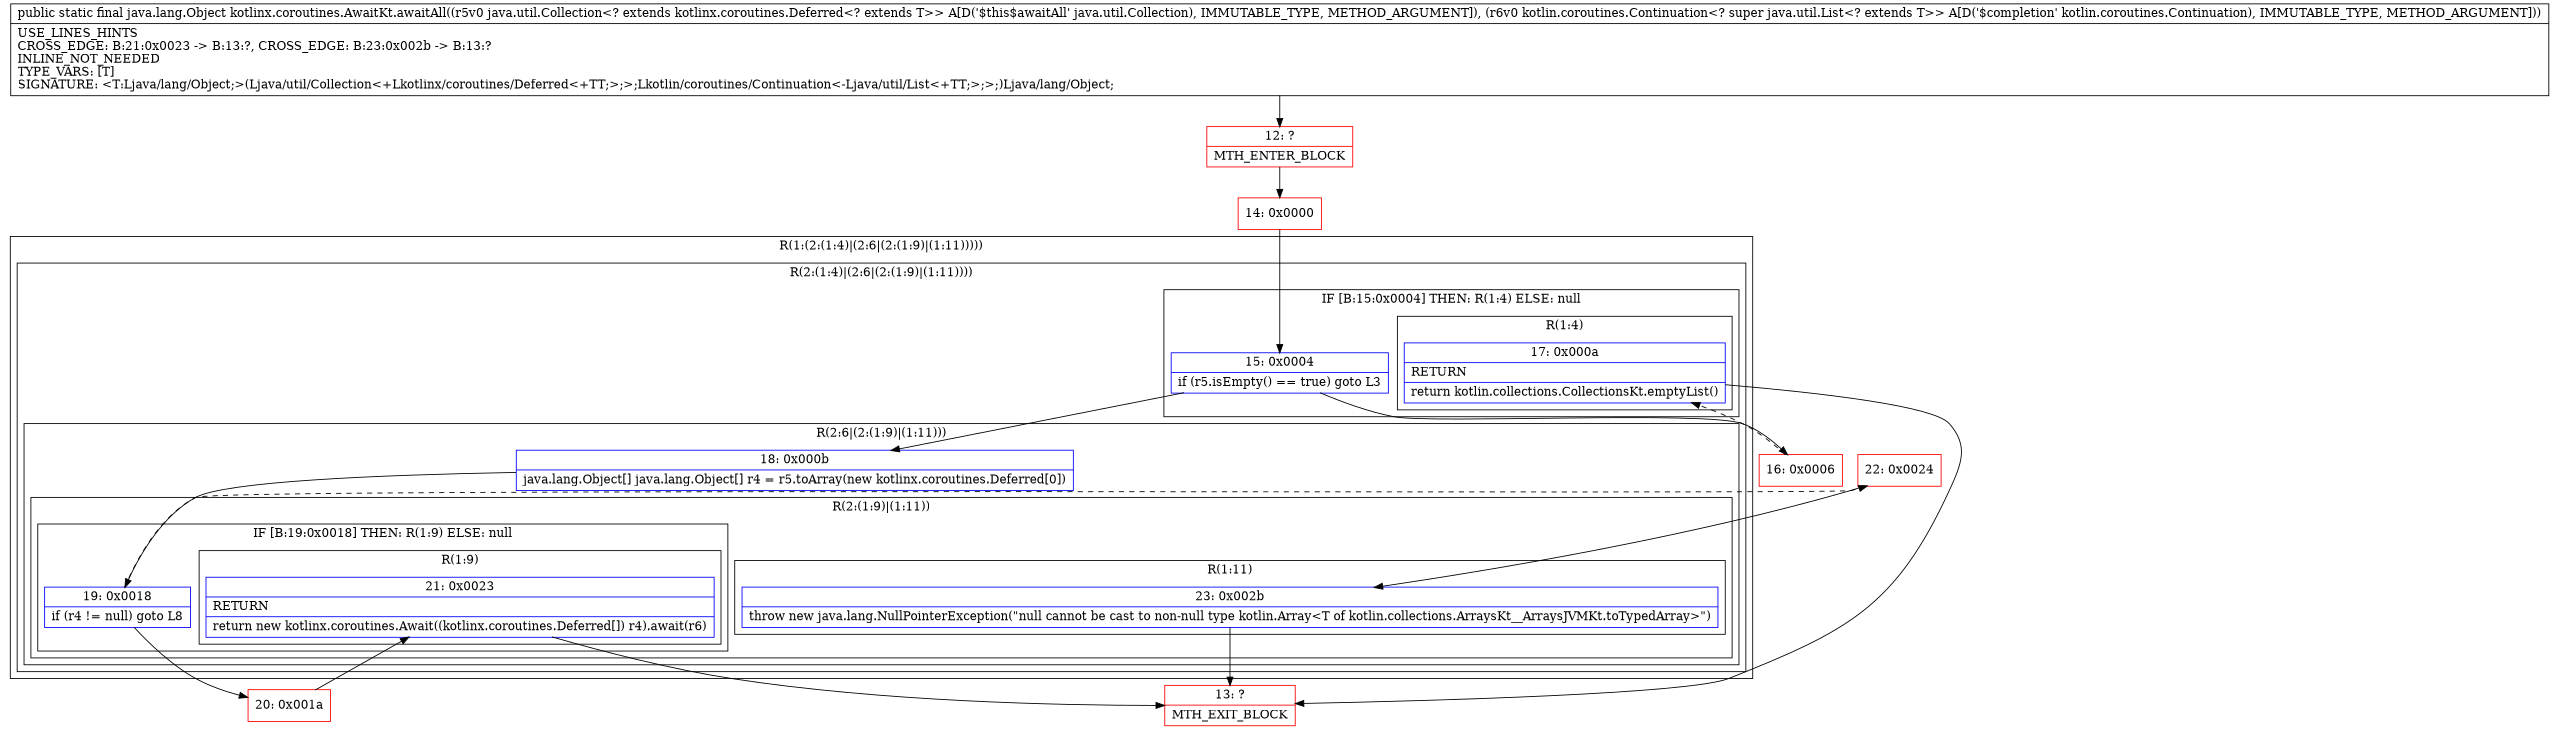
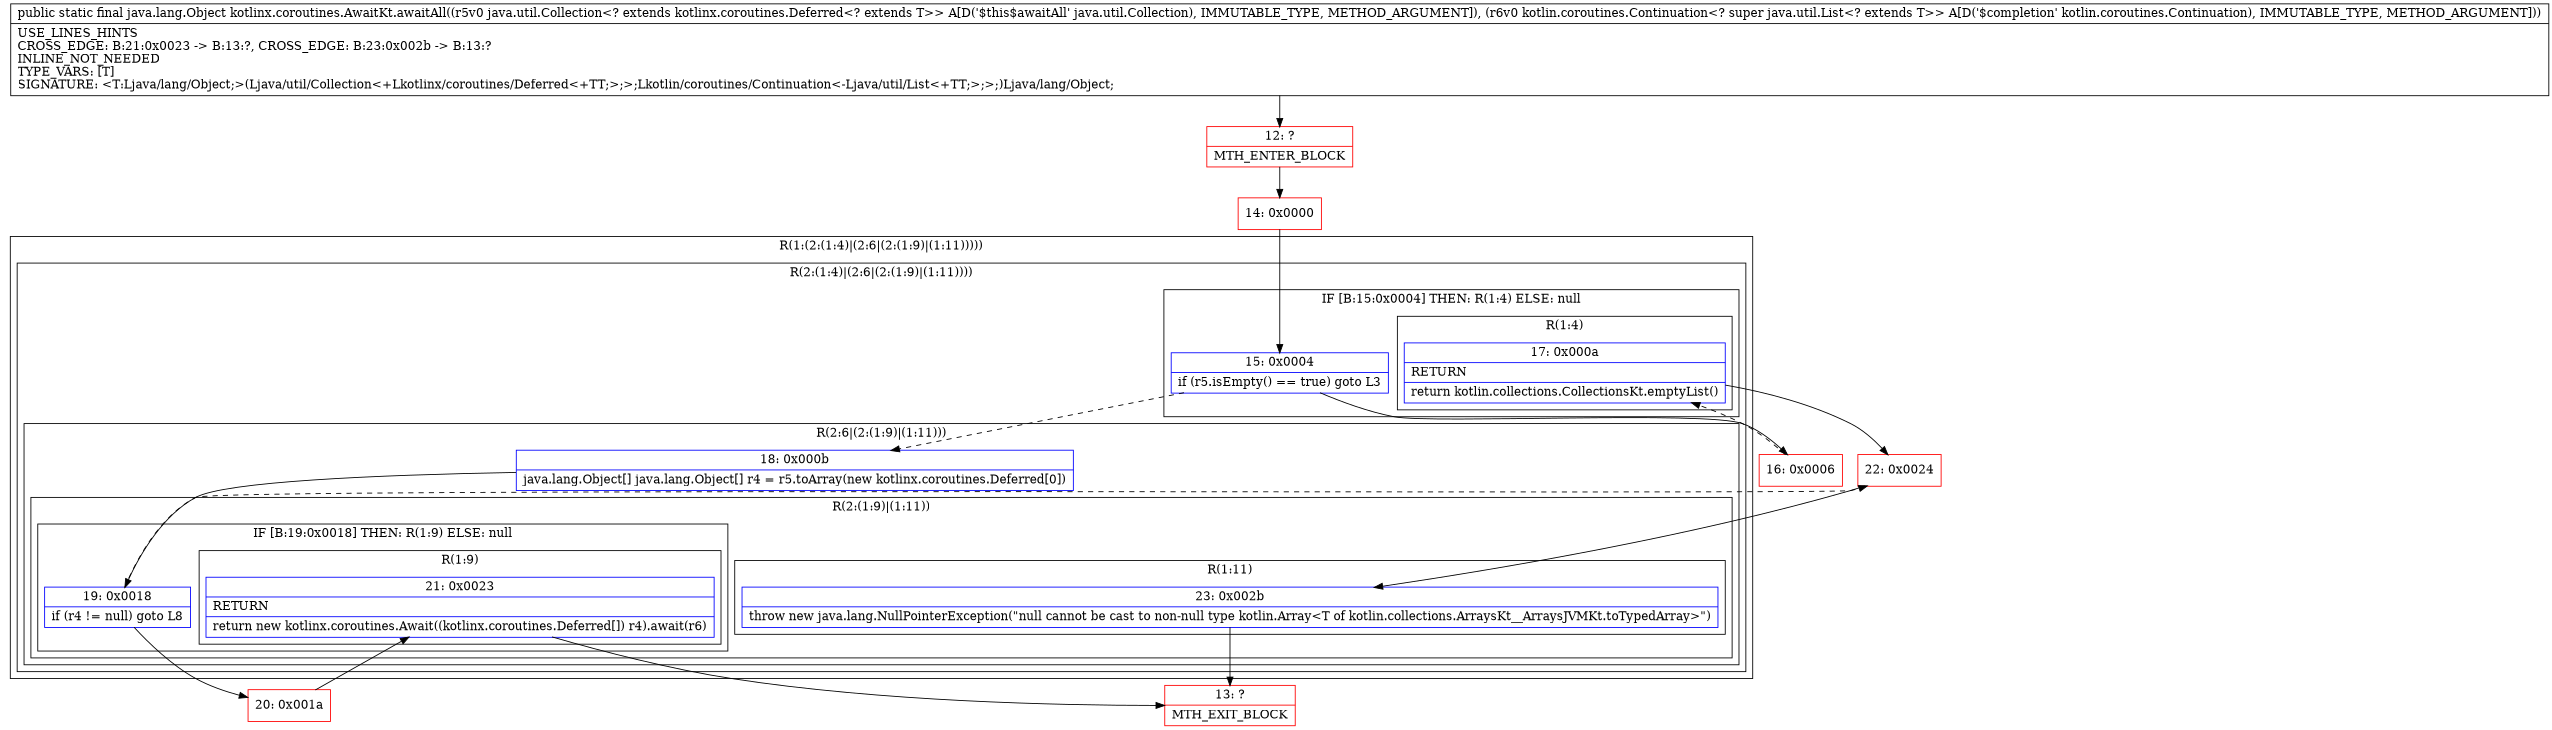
(1056, 418) -> (1056, 418)
(1809, 644) -> (1809, 406)
